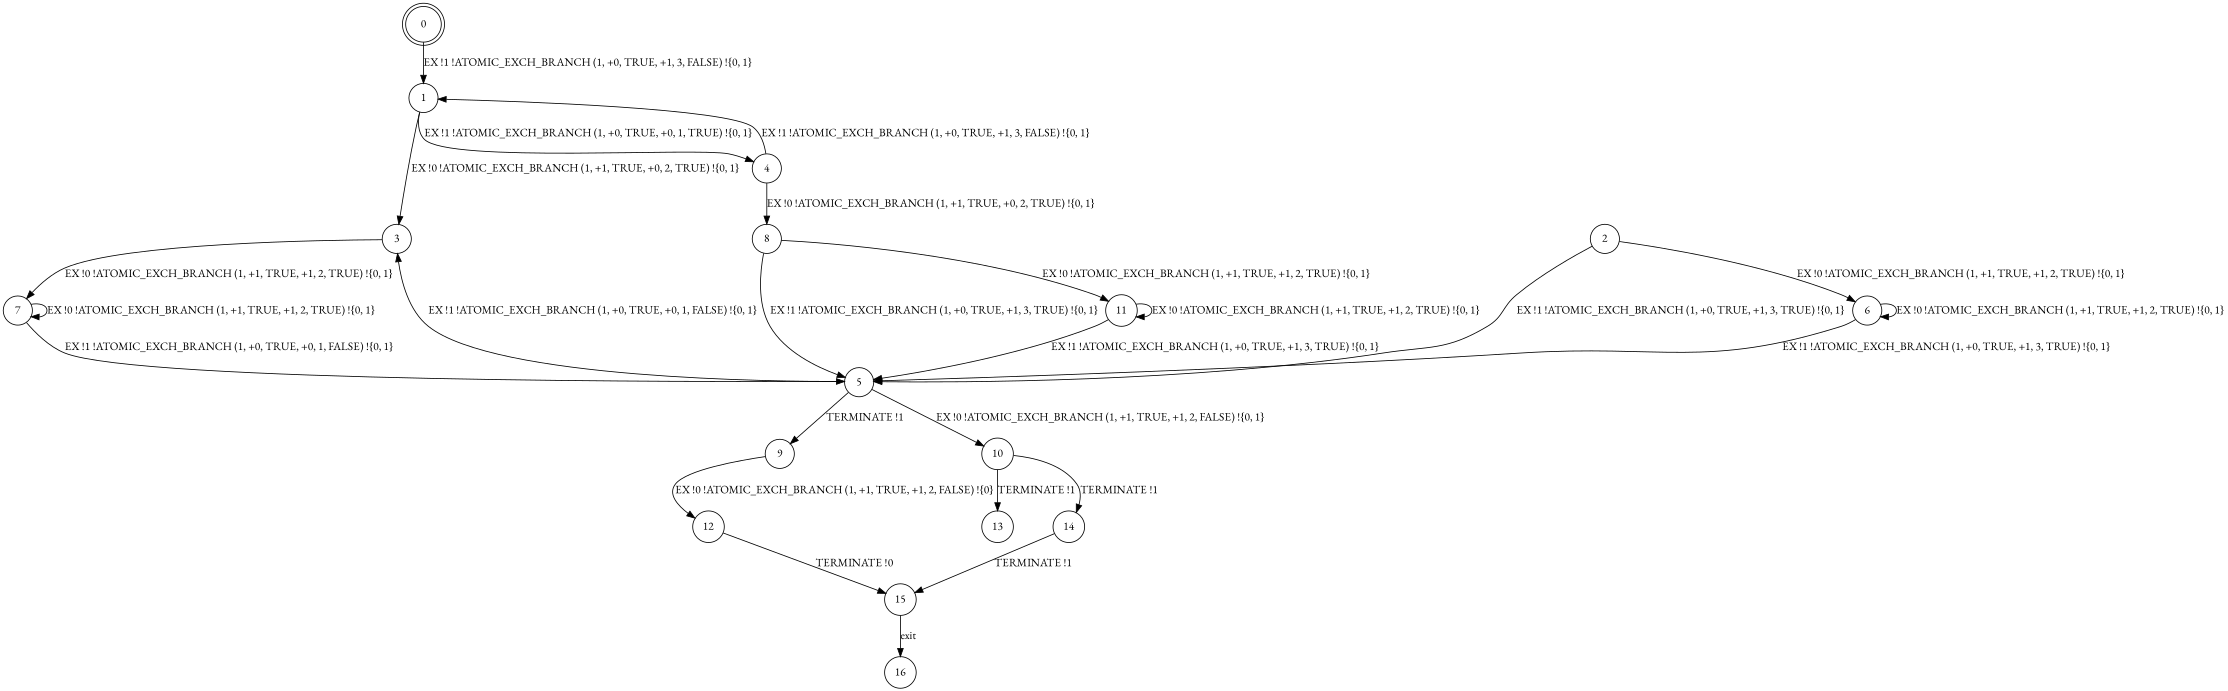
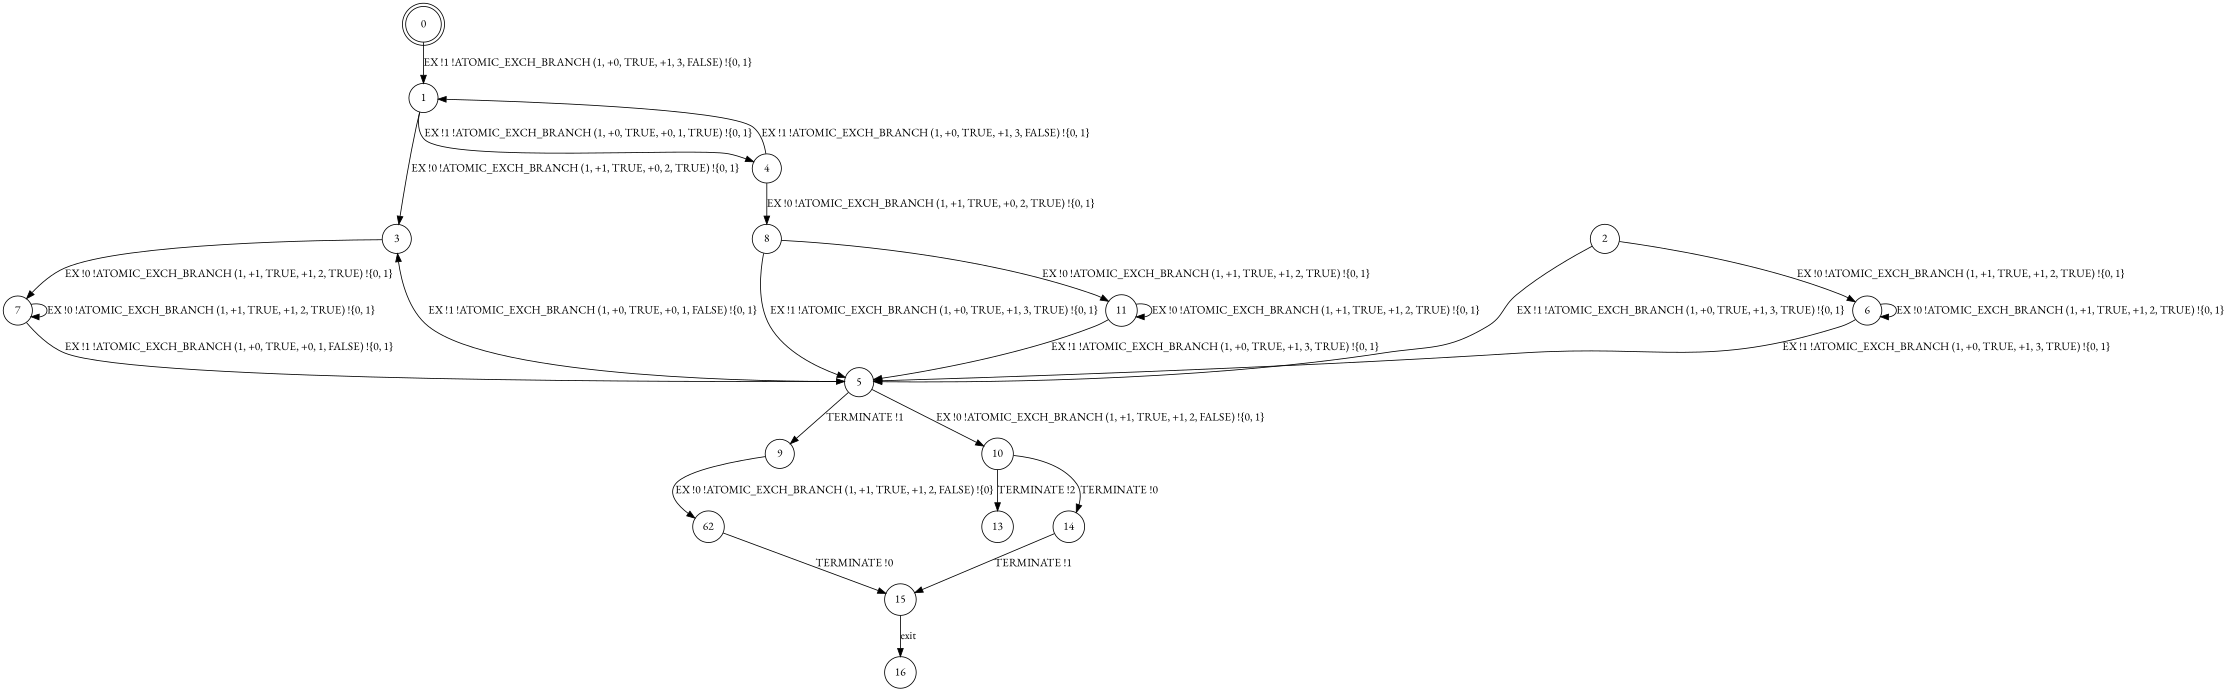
(1037, 490) -> (1037, 490)
(1119, 490) -> (1119, 490)
(709, 527) -> (709, 527)
